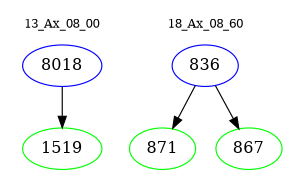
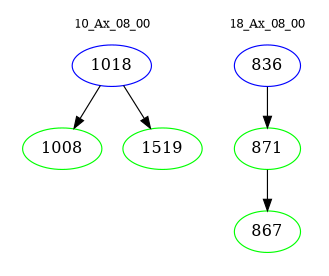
(62, 25) -> (112, 25)
(206, 25) -> (267, 25)
(62, 66) -> (112, 66)
(224, 102) -> (267, 185)
none -> (62, 149)
